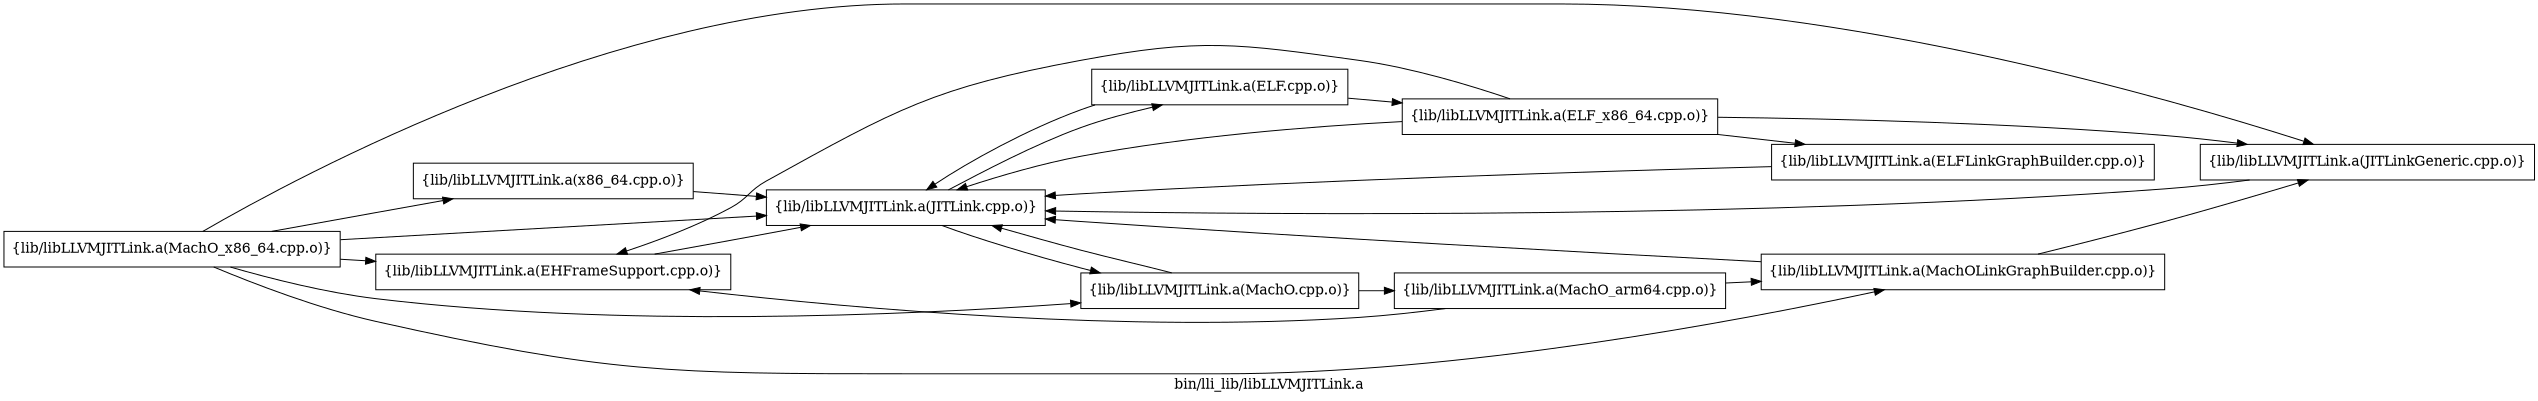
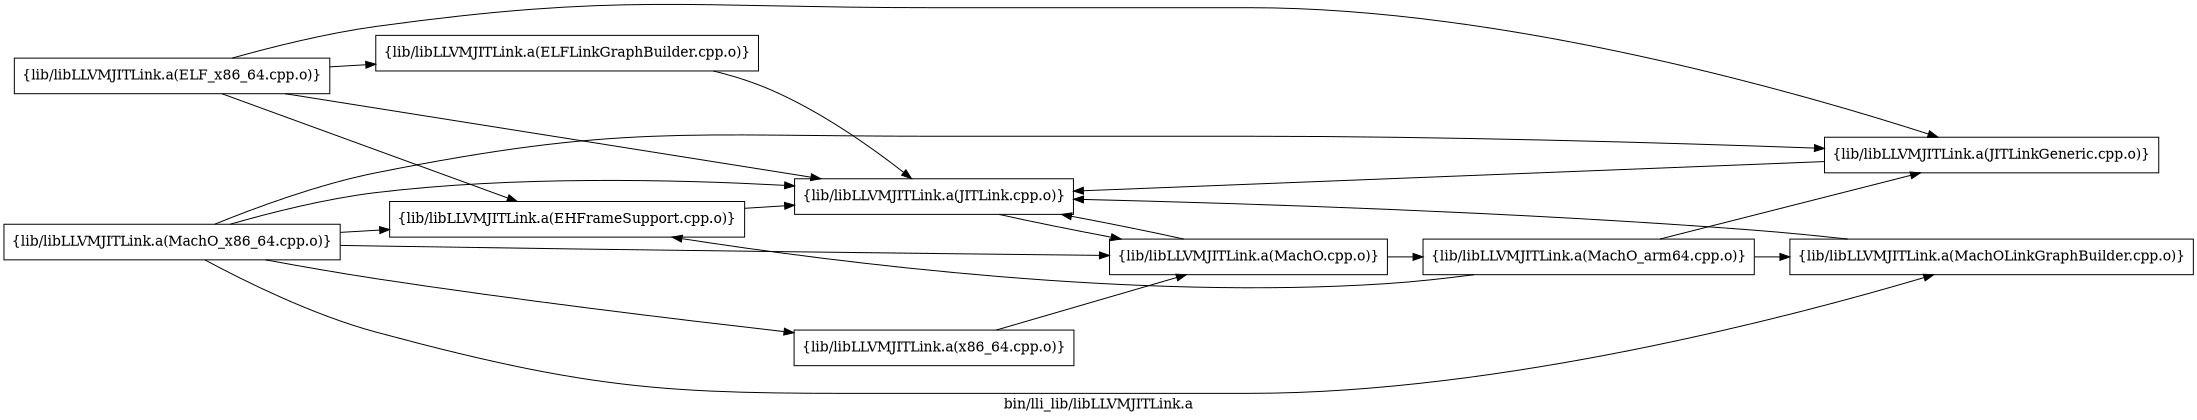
(1220, 87) -> none
(725, 194) -> (1087, 304)
(2169, 220) -> (1785, 207)
